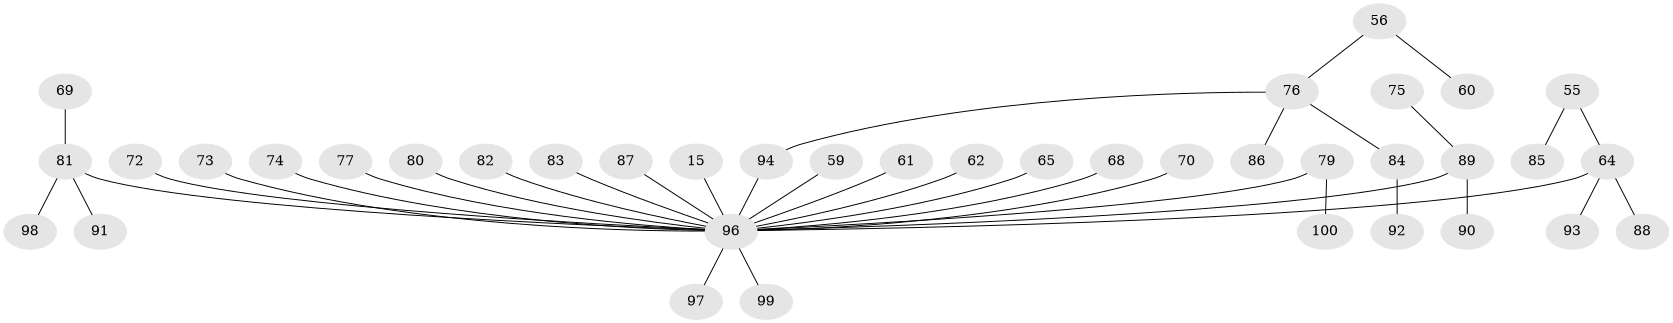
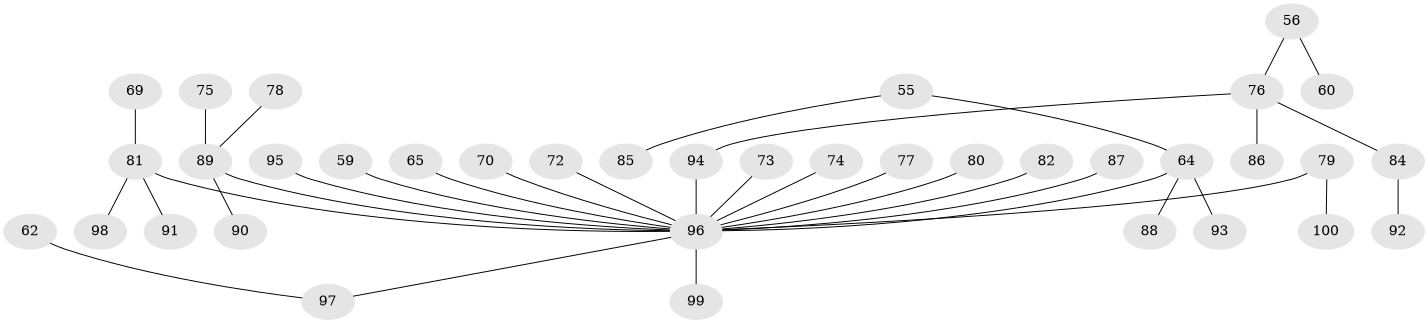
none -> (276, 92)
(556, 162) -> none
(696, 162) -> (276, 162)
(906, 162) -> none
(1117, 162) -> none
(858, 204) -> (175, 277)
